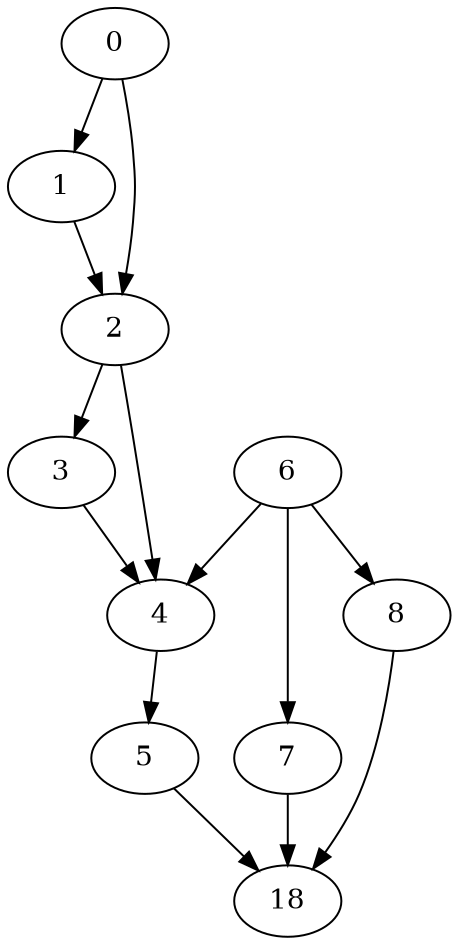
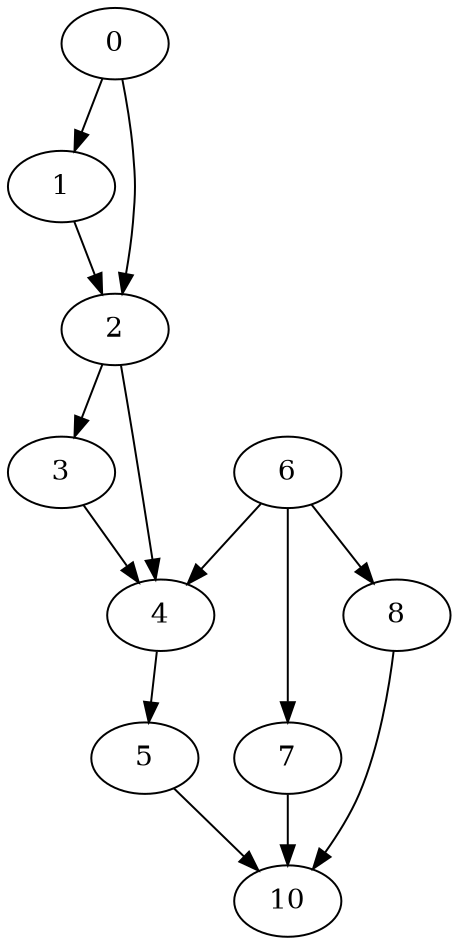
(288, 901) -> (288, 901)
